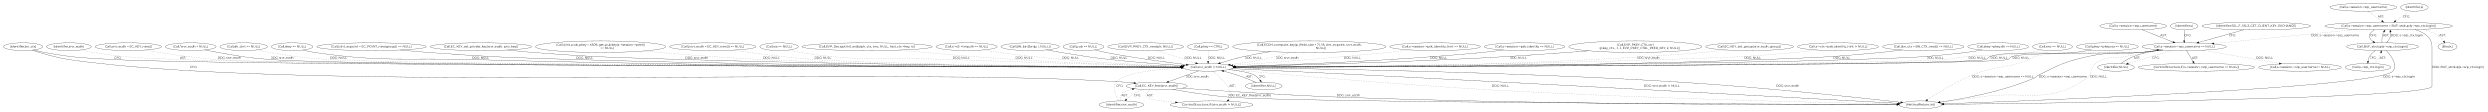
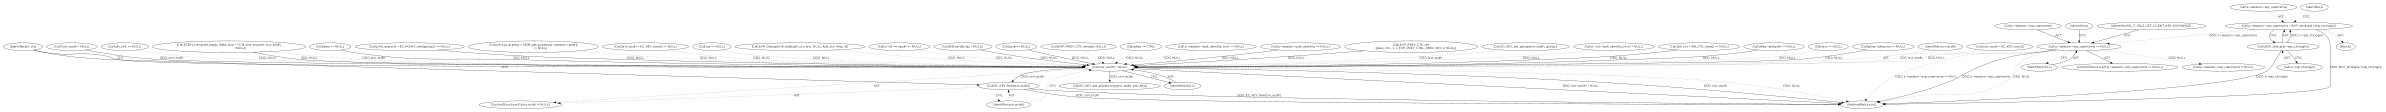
(793, 62) -> (1110, 76)
(1700, 65) -> (1598, 65)
